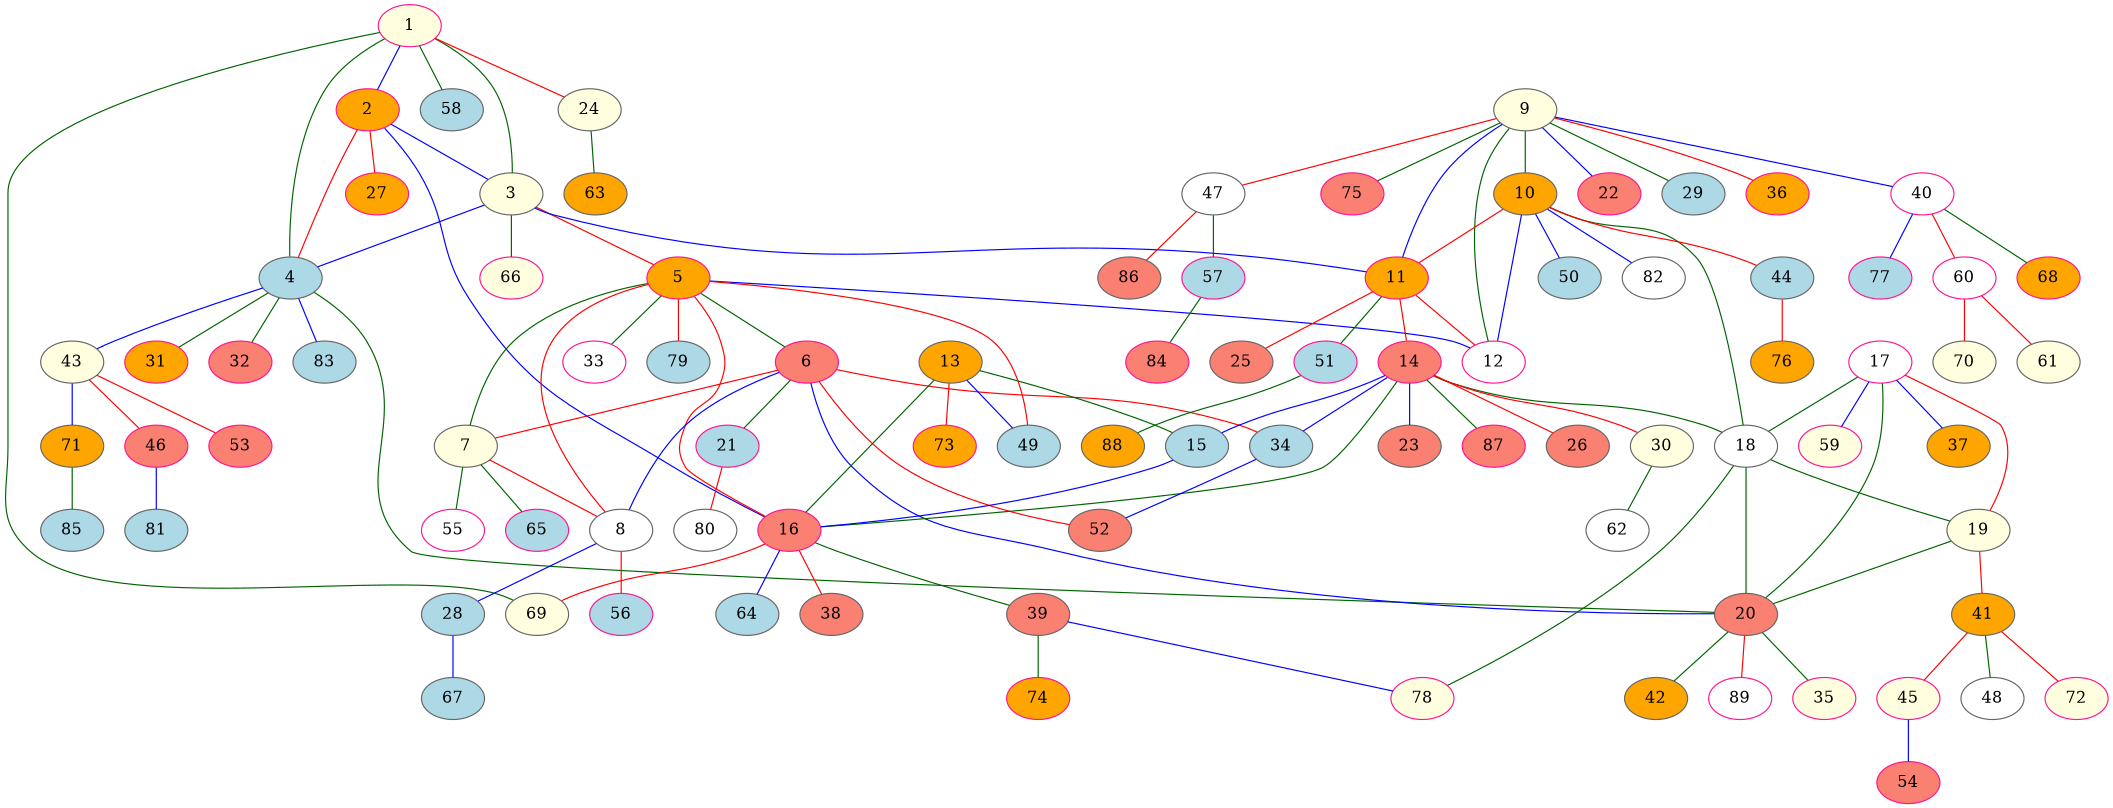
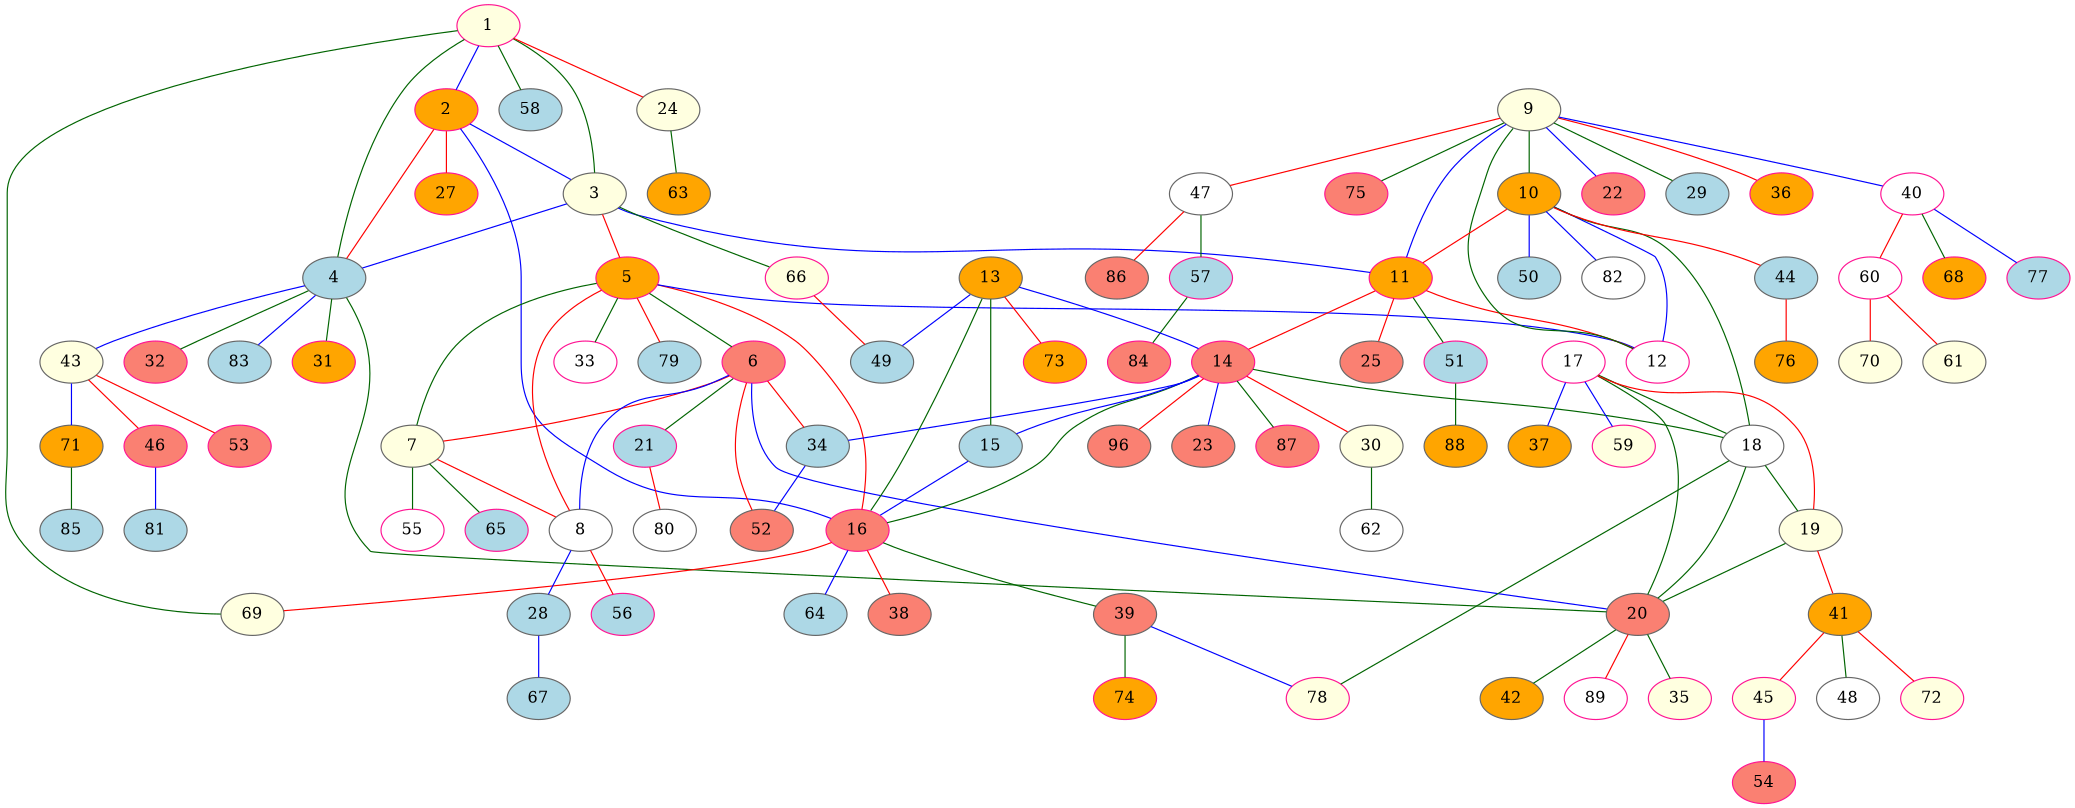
(900, 307) -> (839, 320)
none -> (1114, 317)
(1578, 446) -> (1119, 446)
